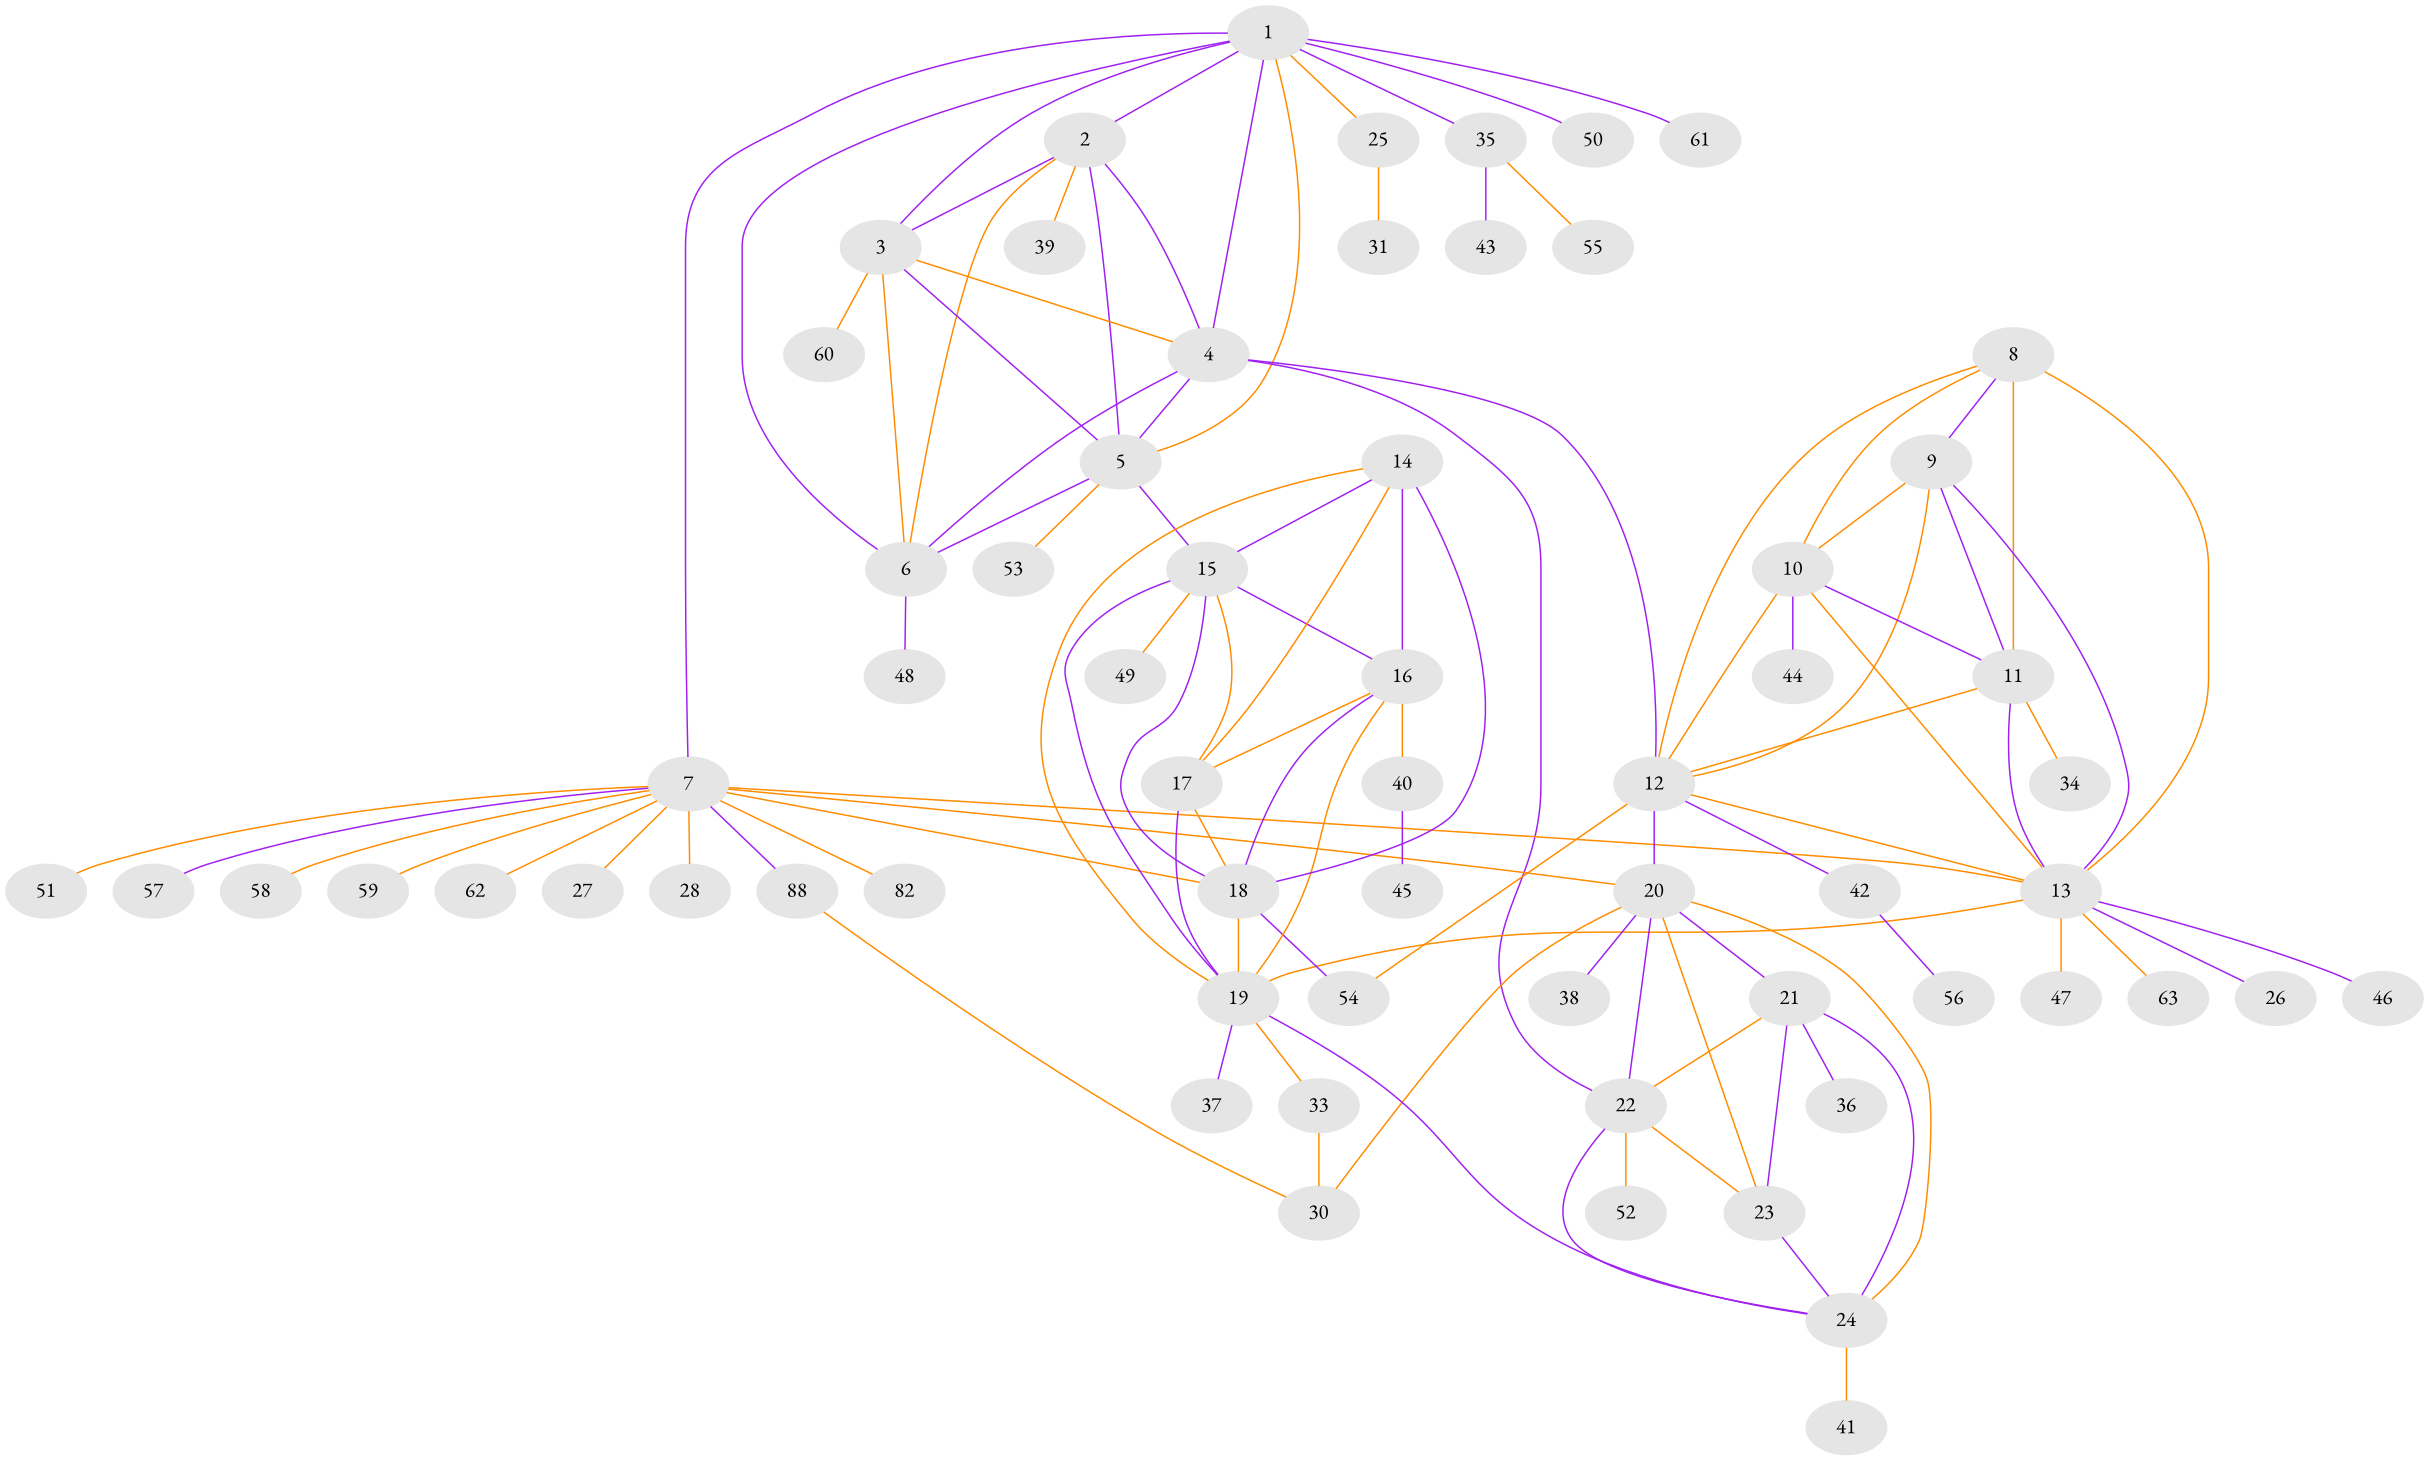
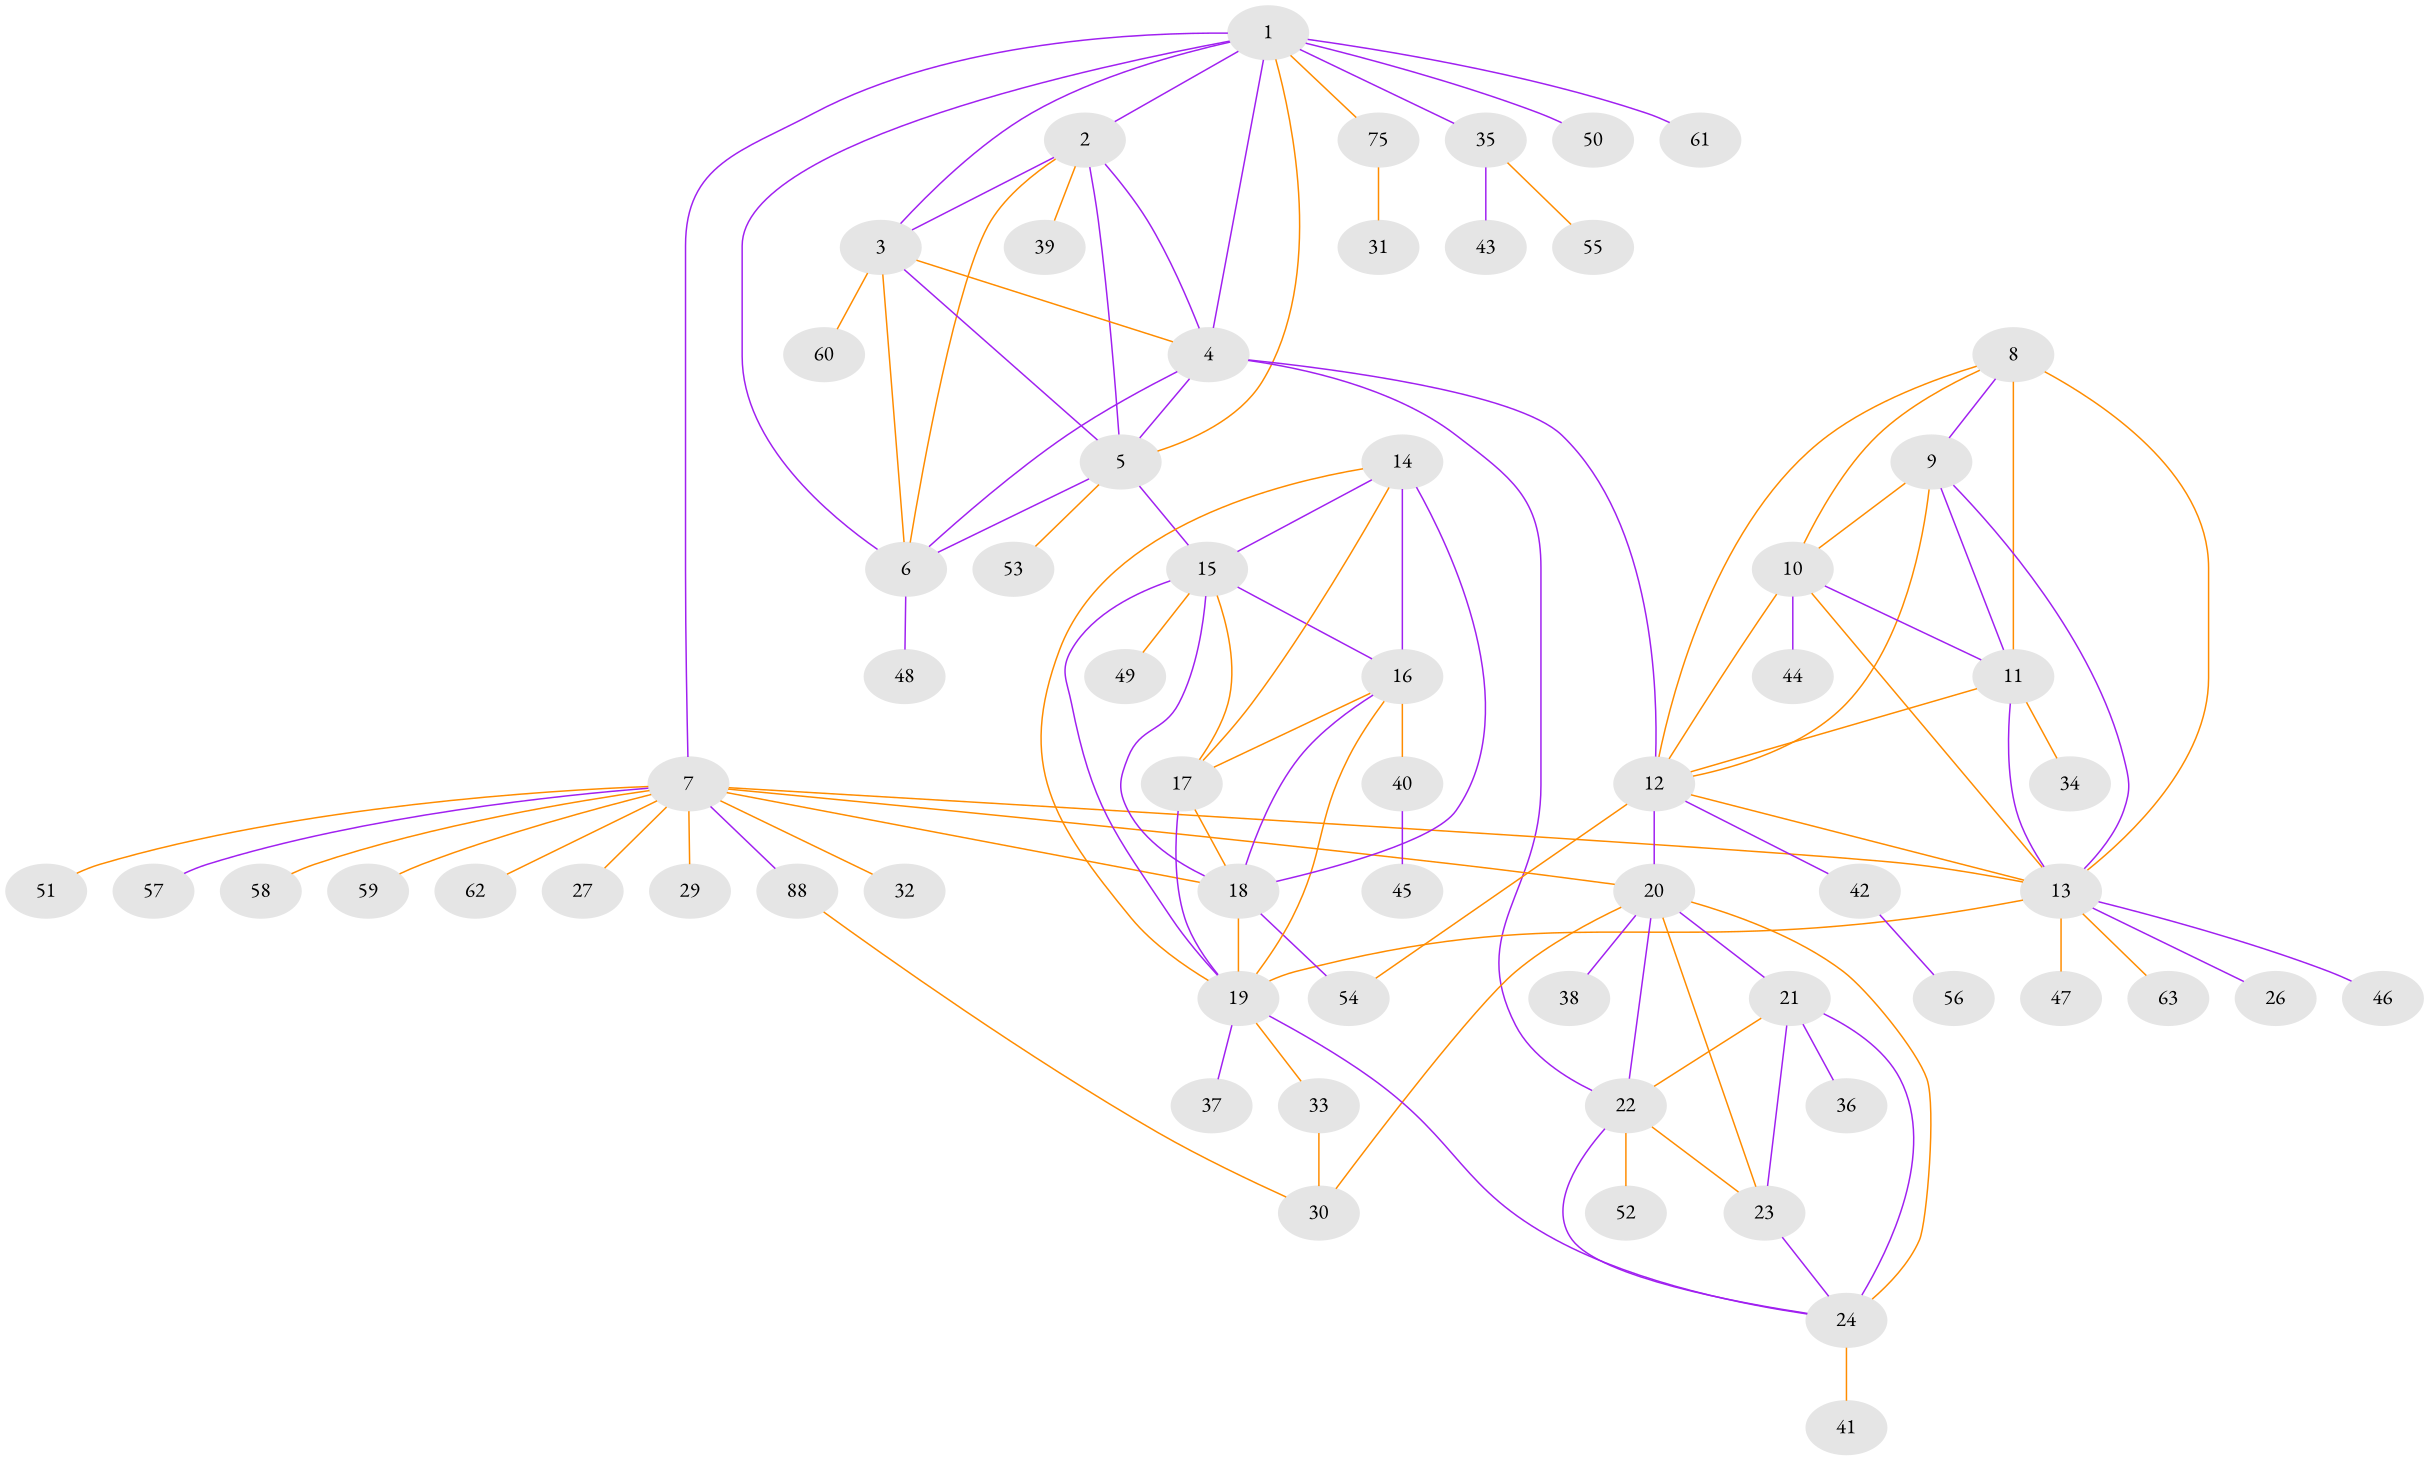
(1379, 140) -> (1379, 140)
(690, 891) -> (690, 891)
(905, 891) -> (905, 891)
